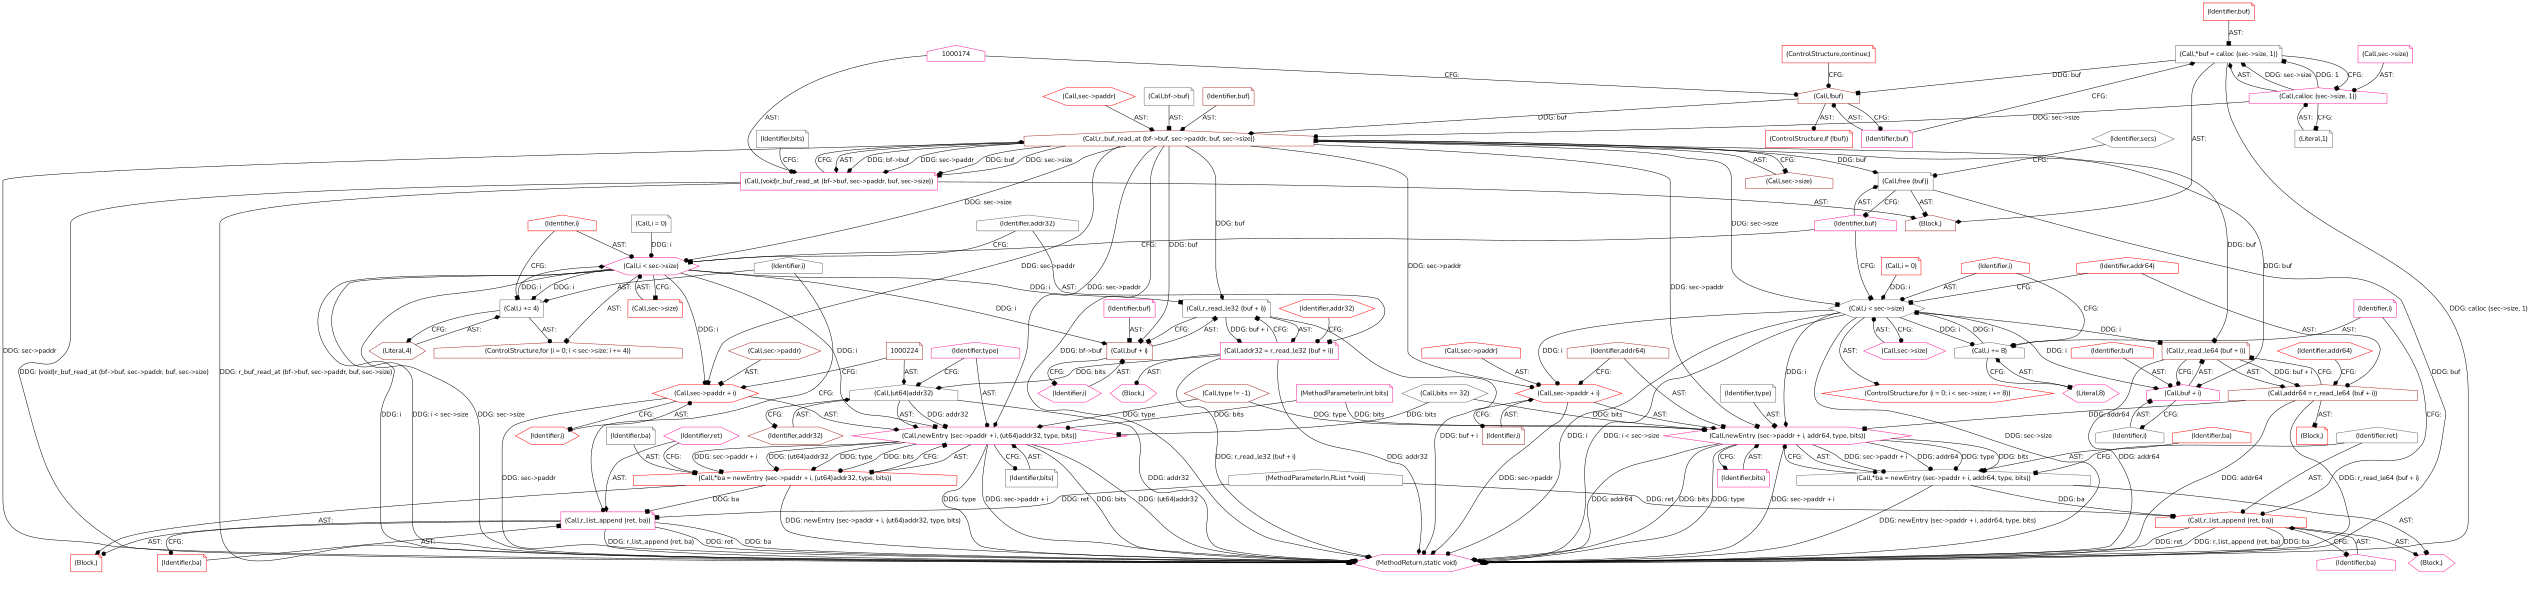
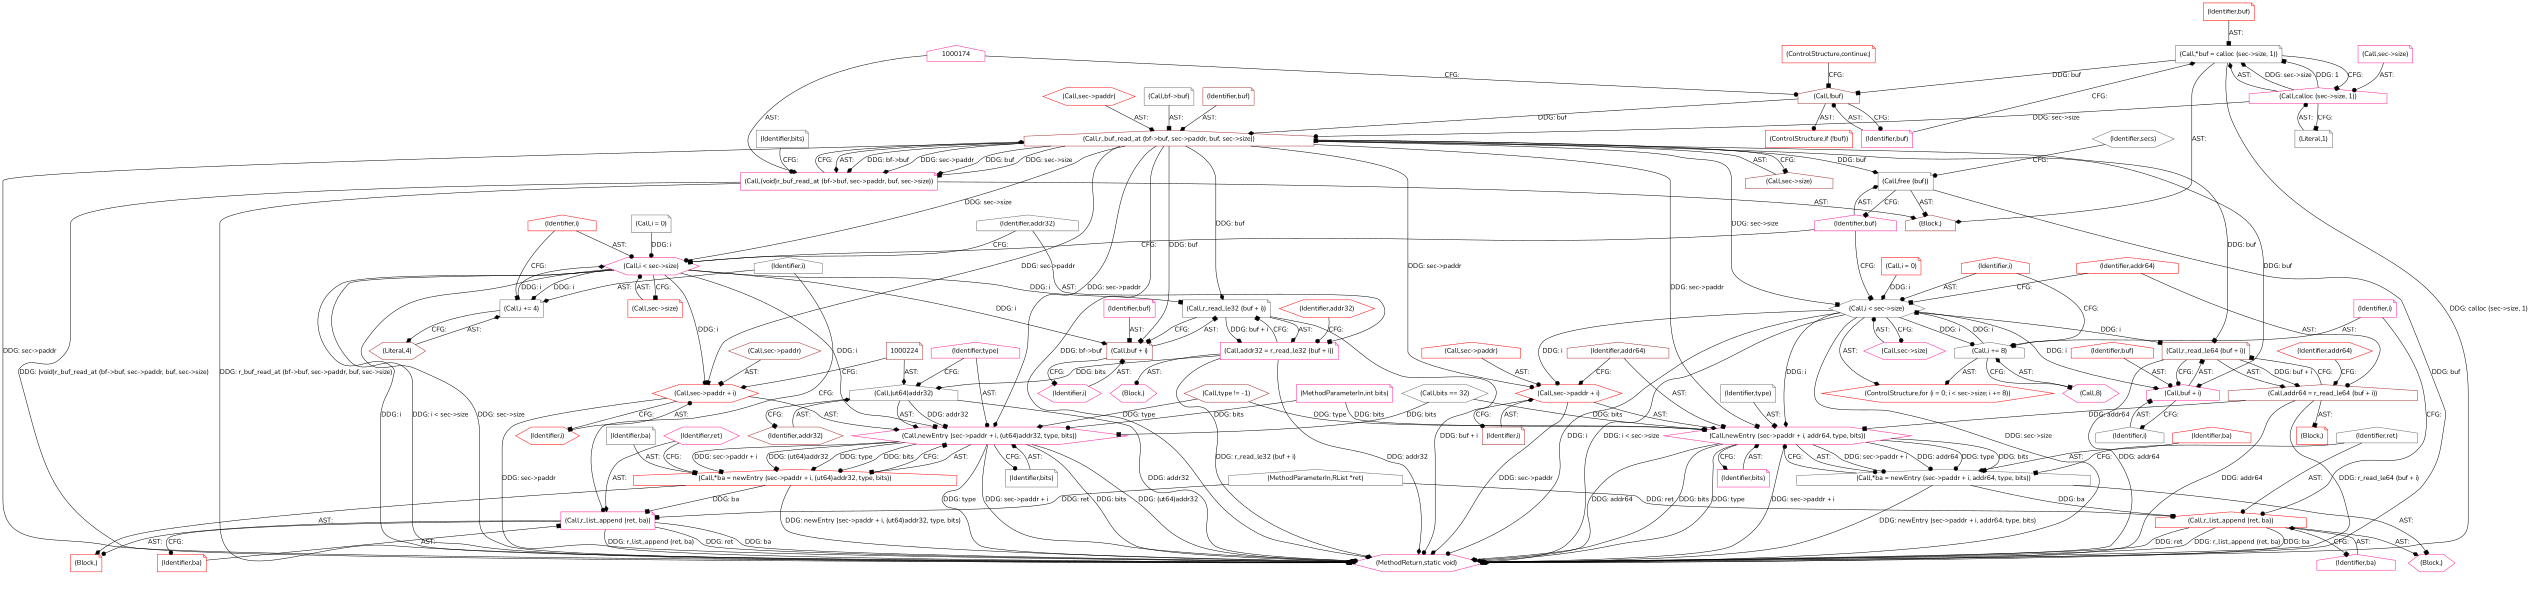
(1829, 73) -> (1829, 73)
(558, 351) -> none
none -> (1963, 368)
(2091, 393) -> (2091, 393)
(1316, 478) -> (1316, 478)
